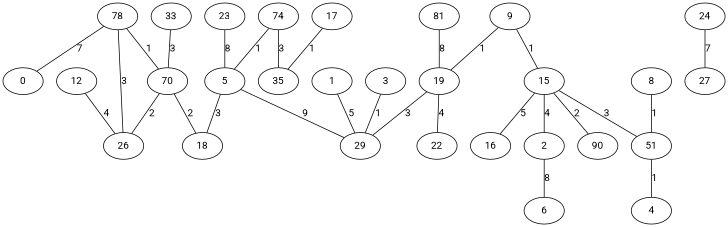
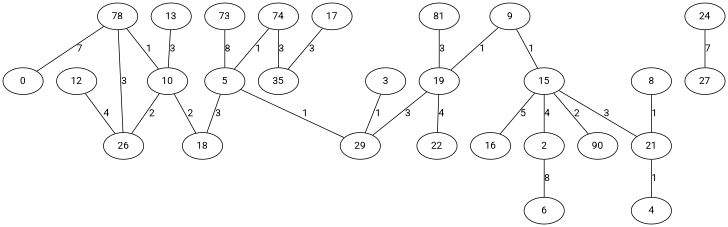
(171, 16) -> (171, 16)
(225, 16) -> (225, 16)
(312, 49) -> (312, 49)
(442, 49) -> (442, 49)
(168, 81) -> (168, 81)
(332, 81) -> none
(305, 114) -> (305, 114)
(651, 146) -> (651, 146)
